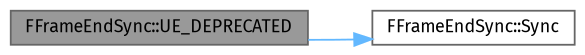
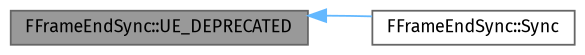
(331, 40) -> (349, 16)
